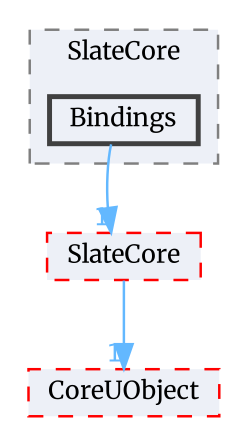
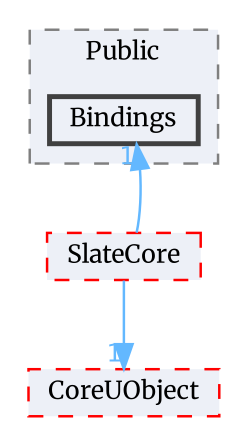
(124, 53) -> (124, 53)
(107, 179) -> (140, 201)
